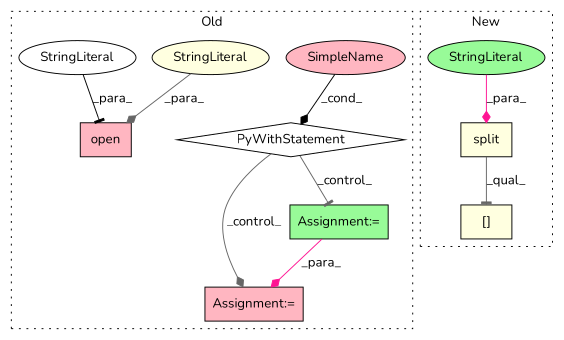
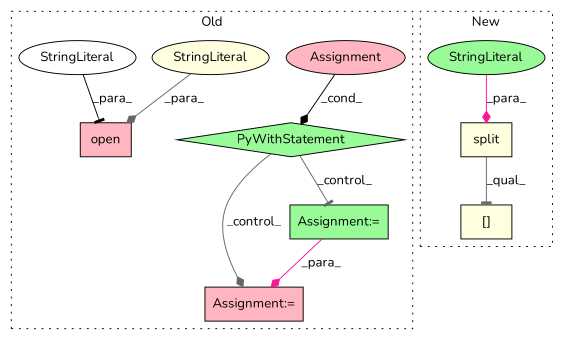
(346, 58) -> (346, 58)
(291, 140) -> (291, 140)
